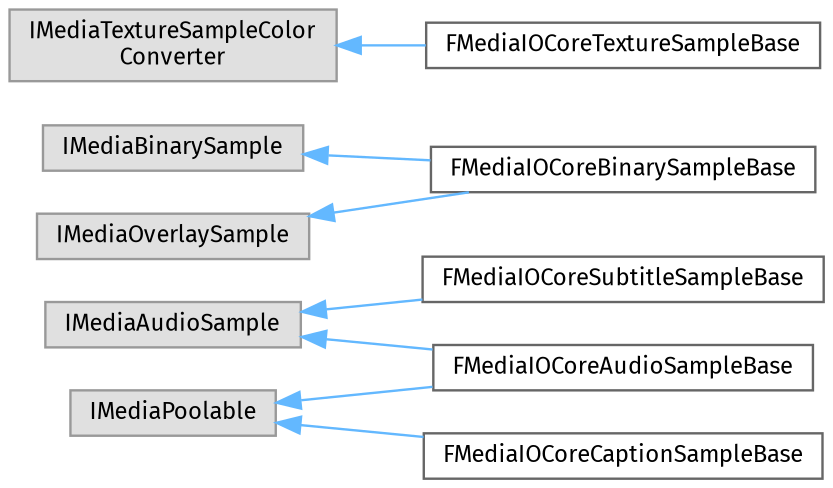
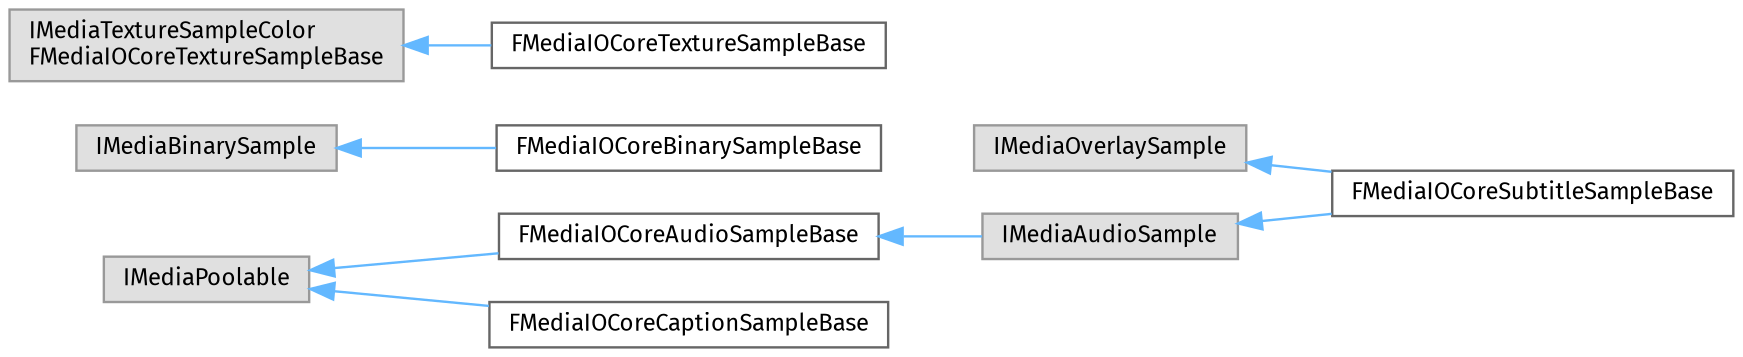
(173, 45) -> (207, 45)
(401, 202) -> (1301, 169)
(379, 344) -> (943, 236)
